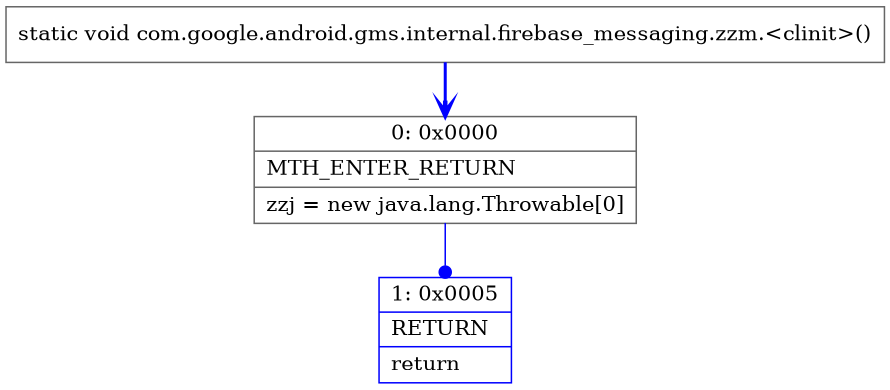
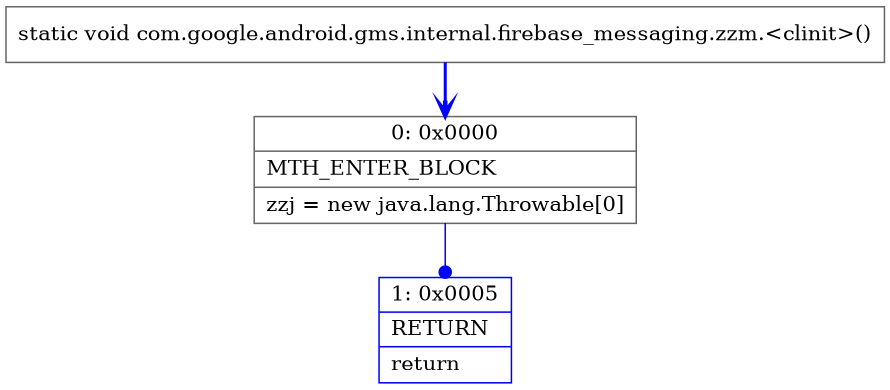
(391, 168) -> (382, 168)
